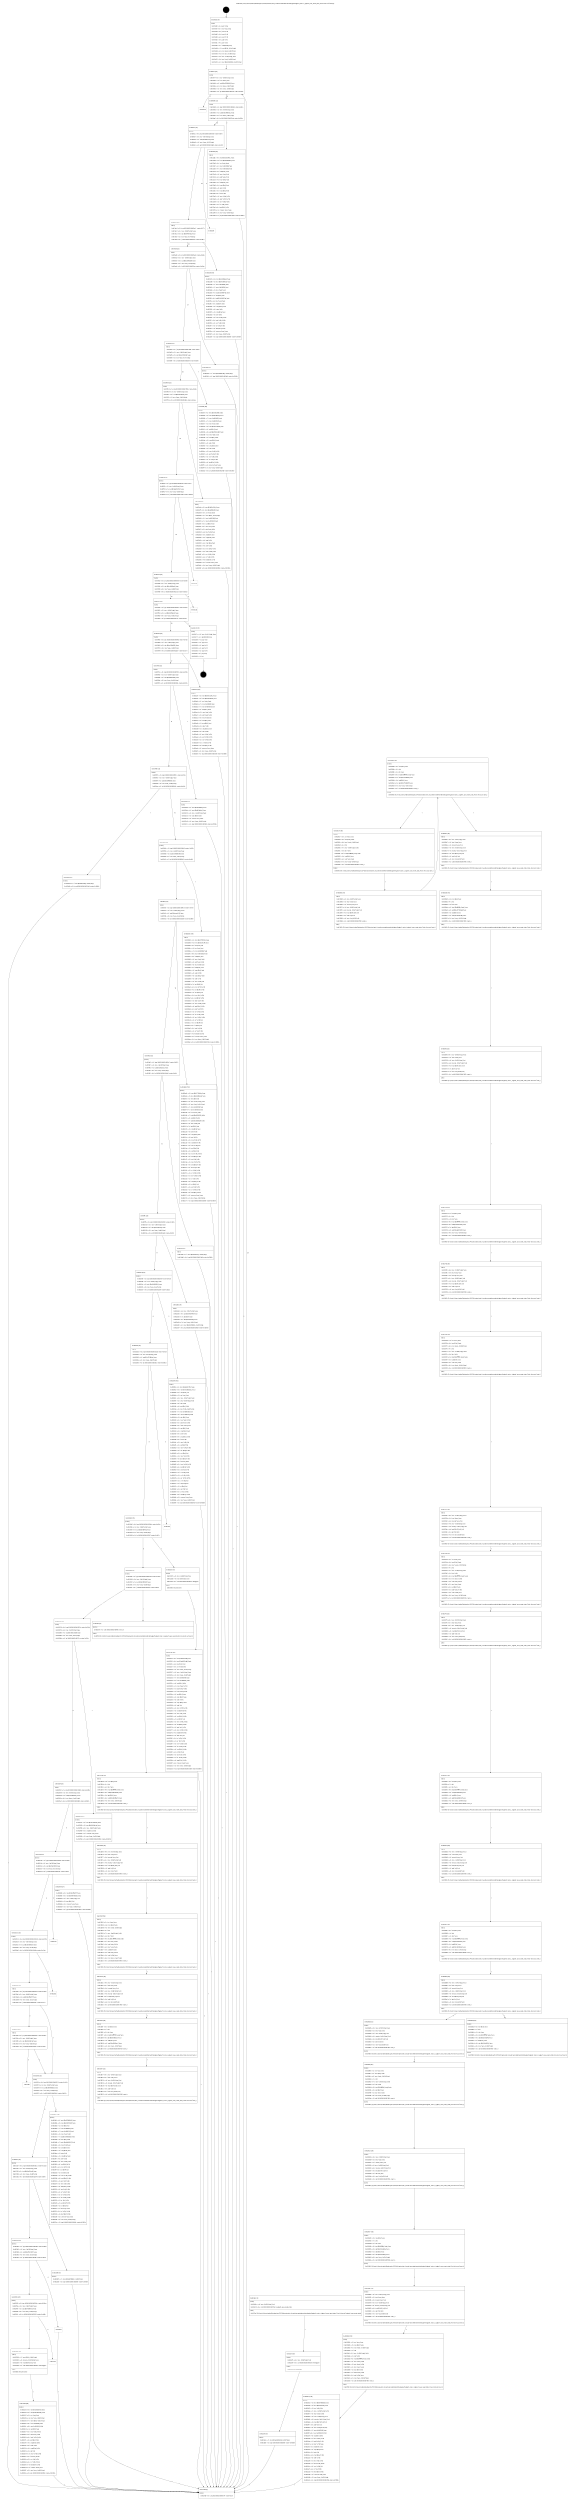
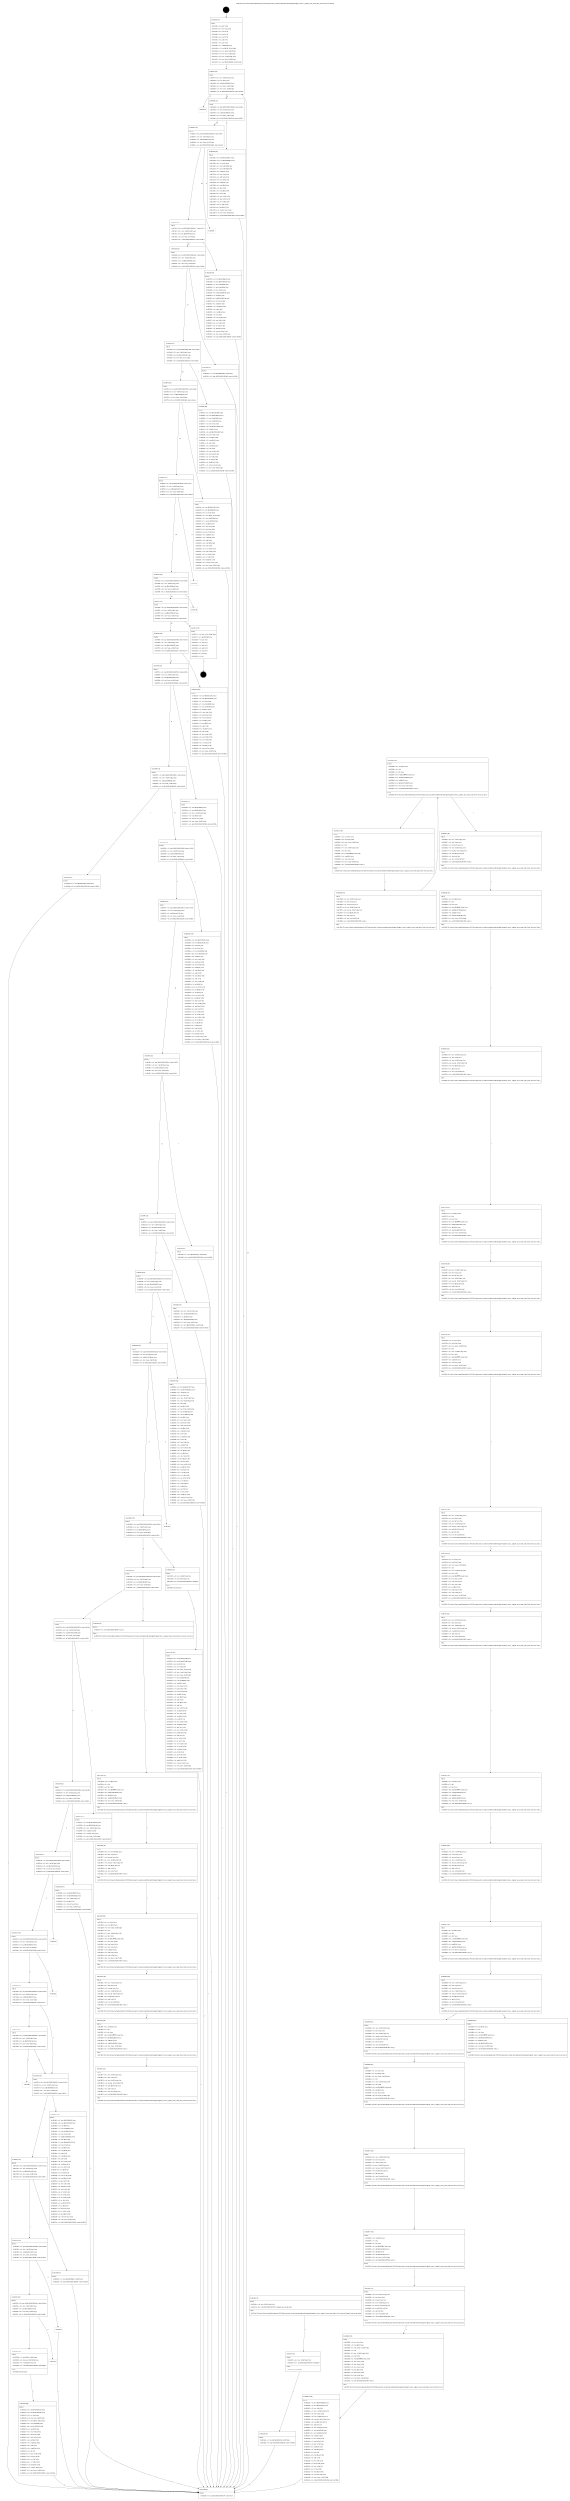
(198, 1144) -> none
